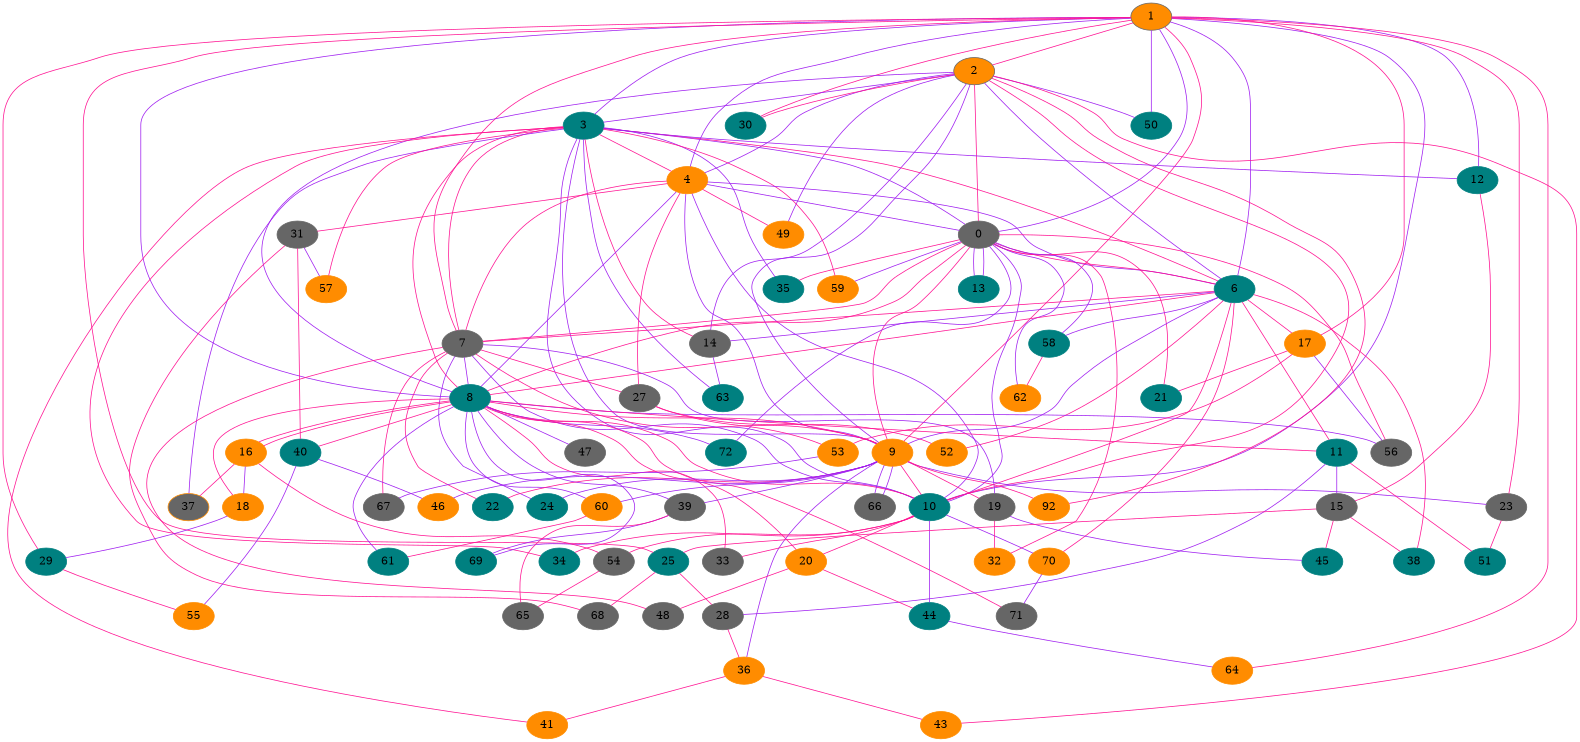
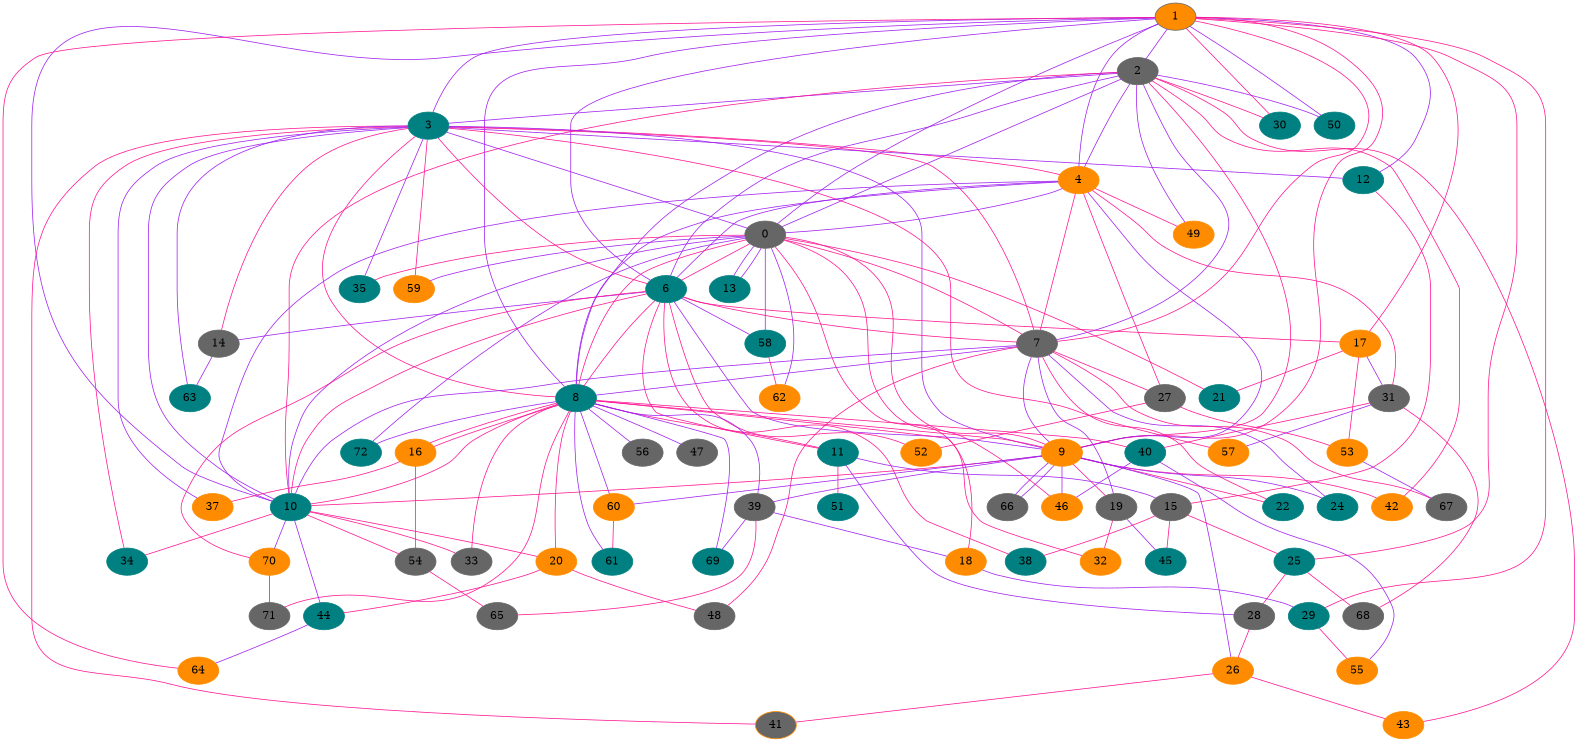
(1063, 44) -> (1157, 44)
(974, 71) -> (1138, 71)
(976, 149) -> (960, 149)
(844, 223) -> (1221, 249)
(807, 257) -> (1290, 323)
(1225, 262) -> (880, 397)
(1348, 398) -> (1375, 371)
(669, 427) -> (1025, 405)
(244, 480) -> (860, 534)
(188, 507) -> (213, 507)
(1049, 507) -> (1392, 507)
(1506, 507) -> none
(744, 671) -> (1233, 671)
(547, 725) -> (776, 725)
